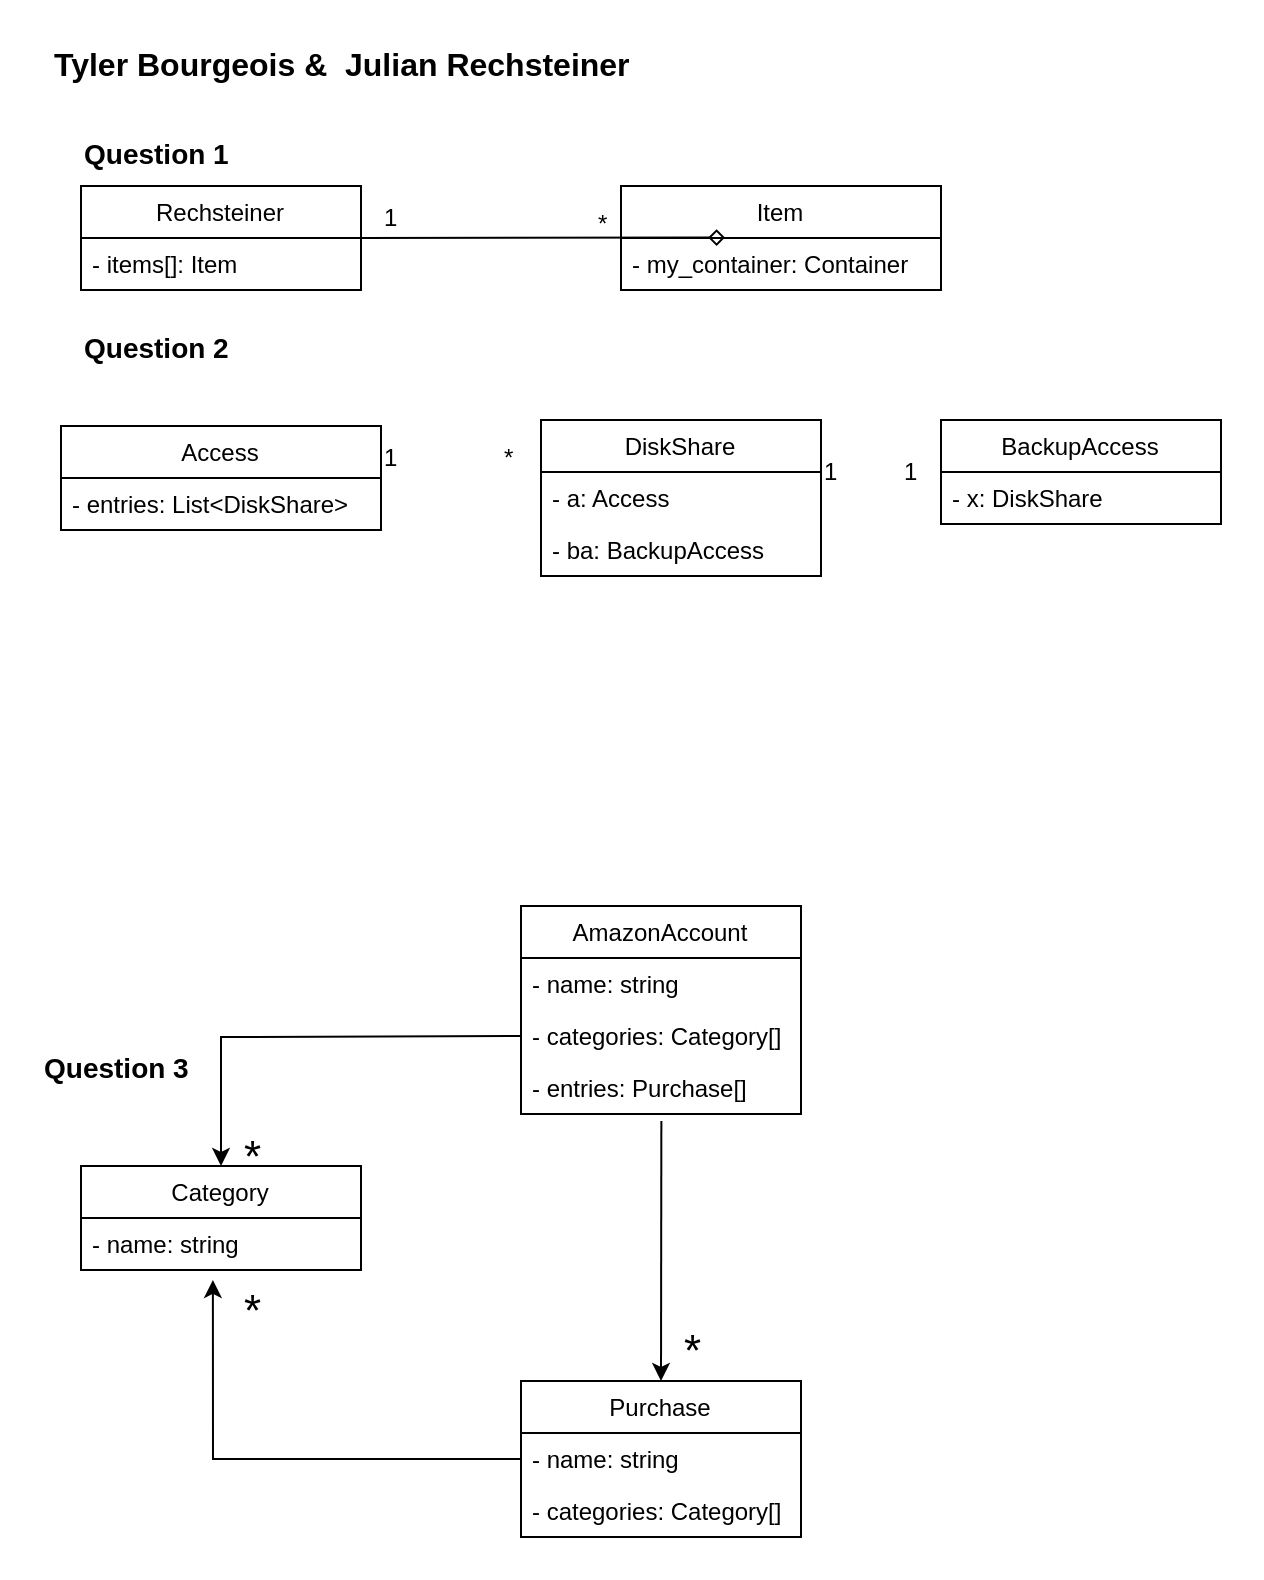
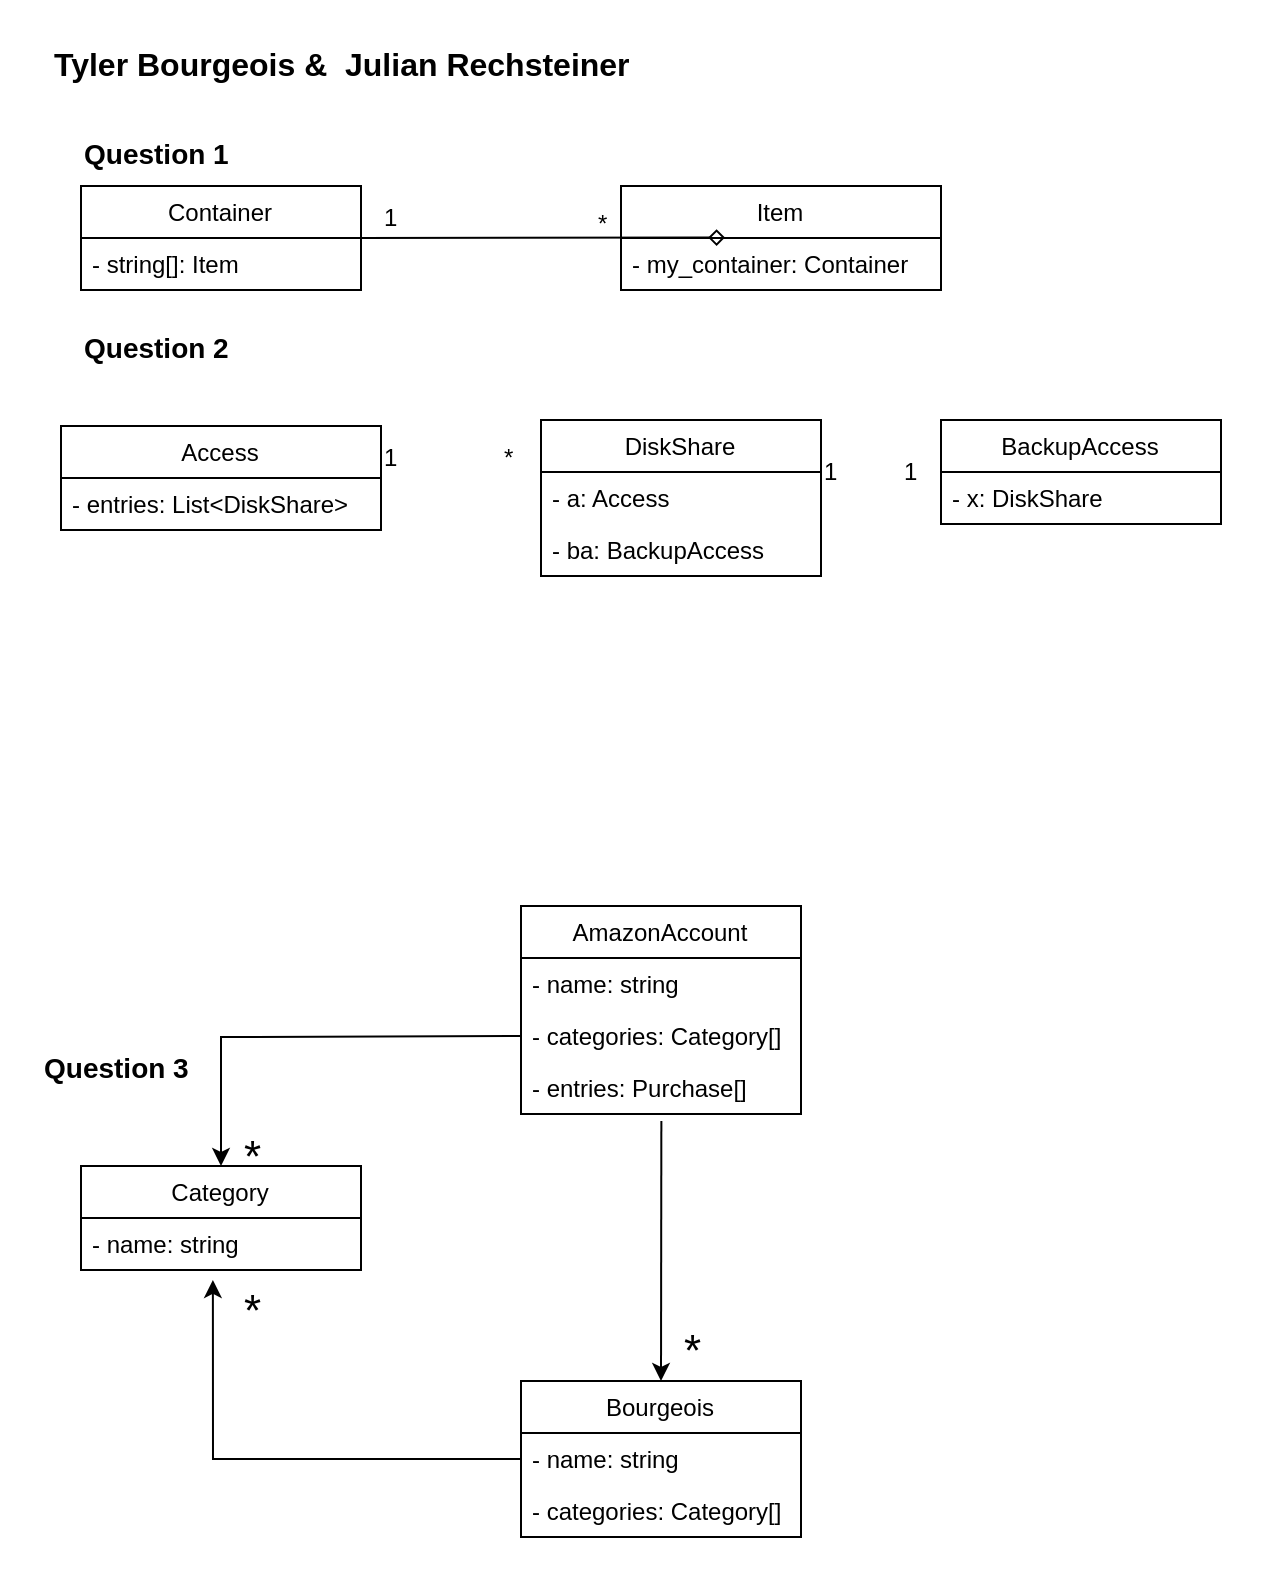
(220, 213) -> (220, 213)
(180, 265) -> (187, 265)
(660, 1408) -> (660, 1408)
